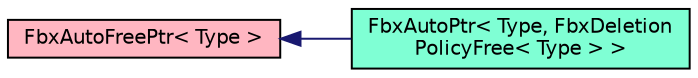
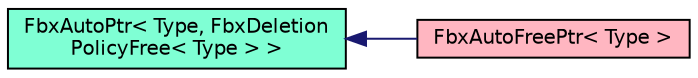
(326, 39) -> (392, 39)
